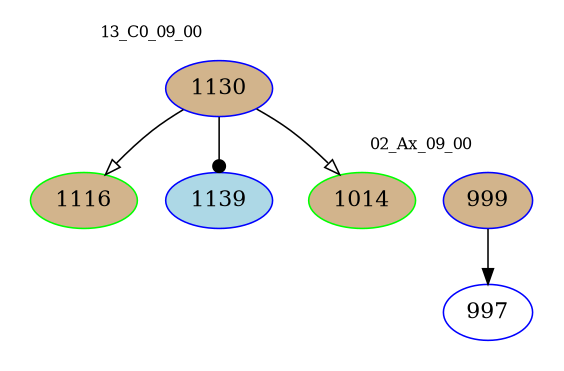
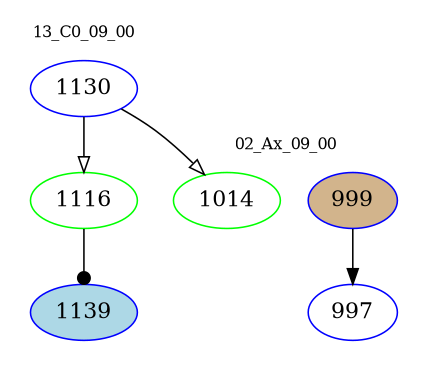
(219, 89) -> (84, 89)
(219, 138) -> (84, 250)
(84, 200) -> (84, 200)
(362, 200) -> (227, 200)
